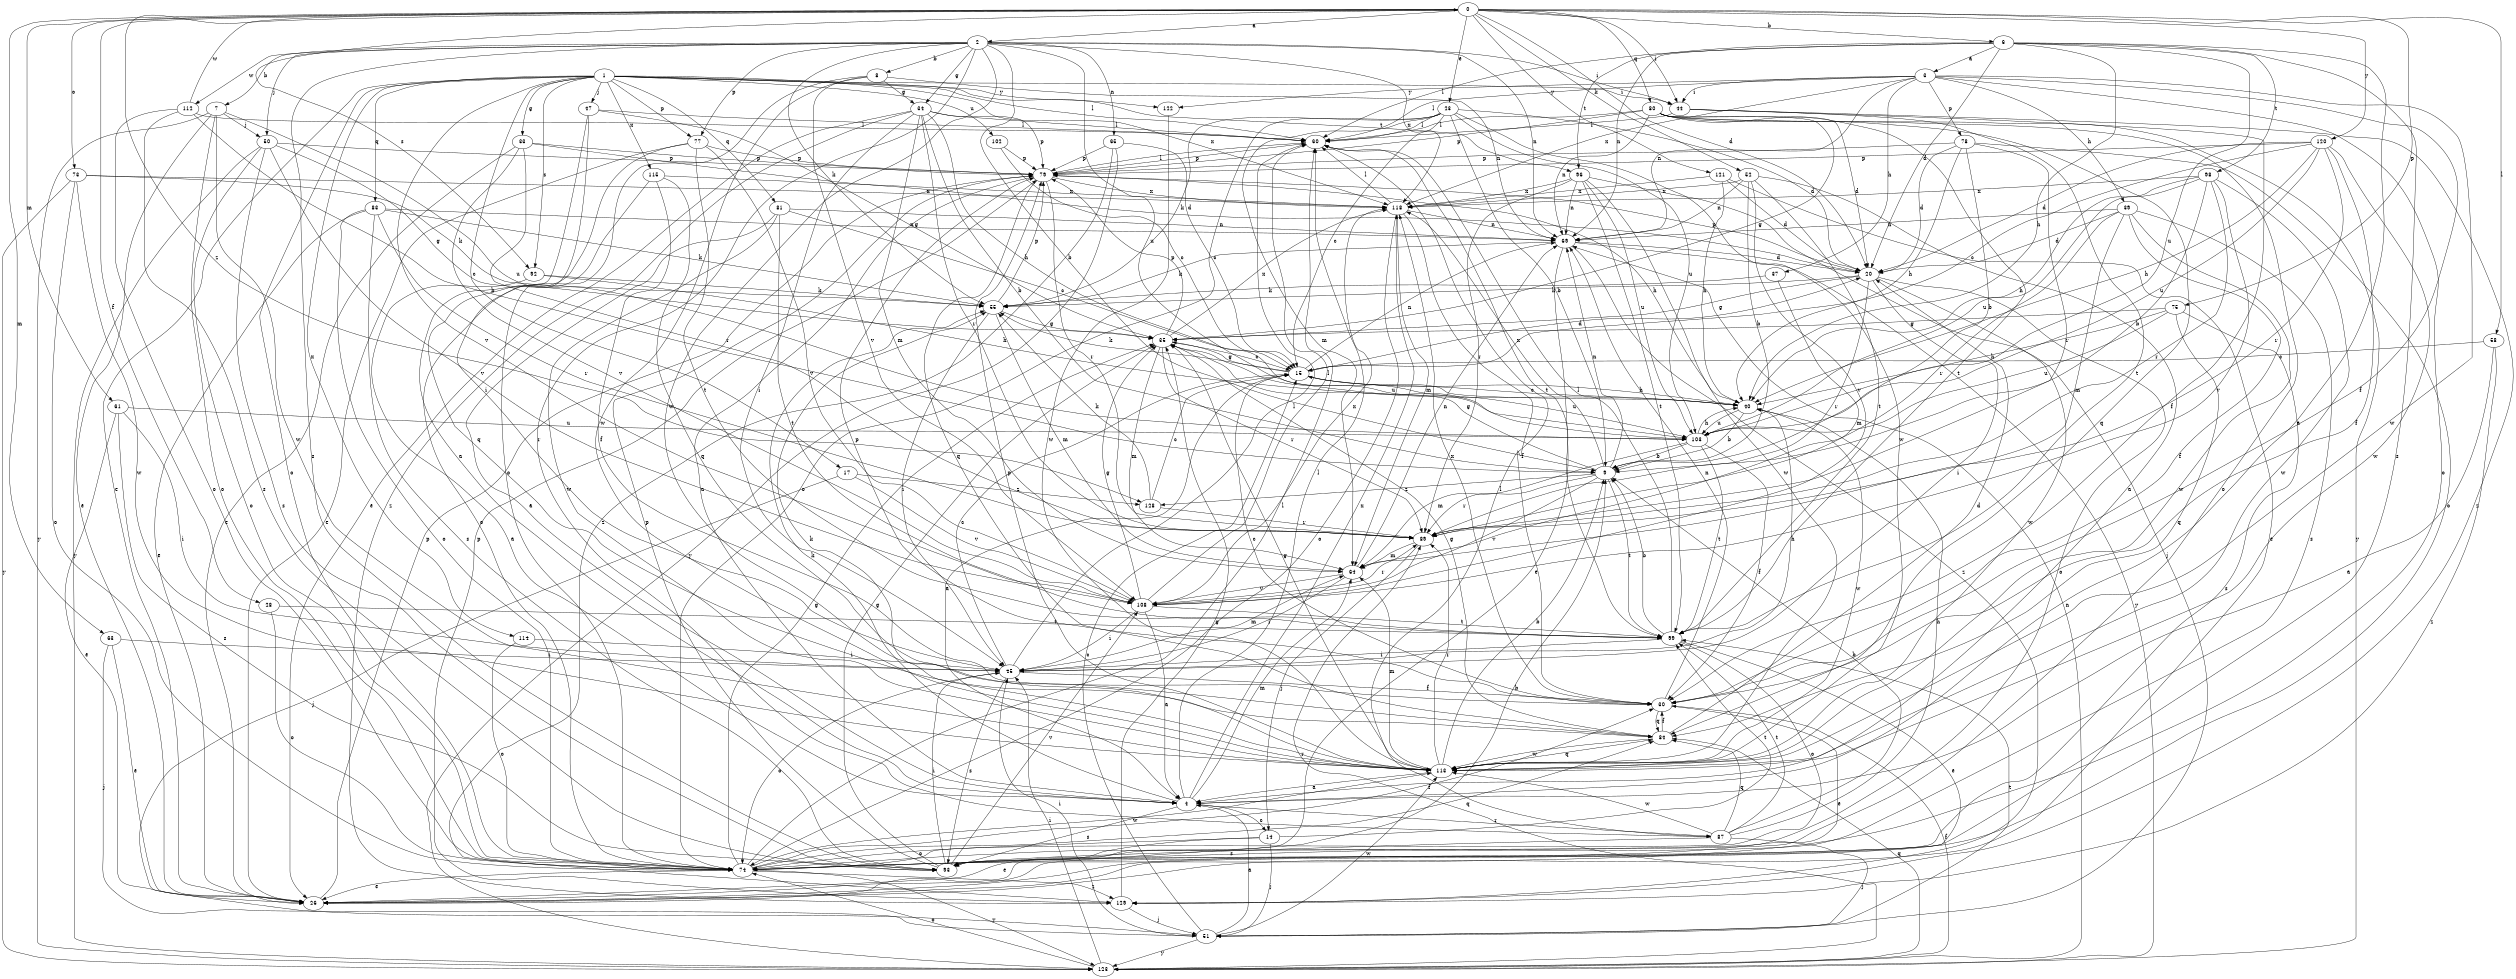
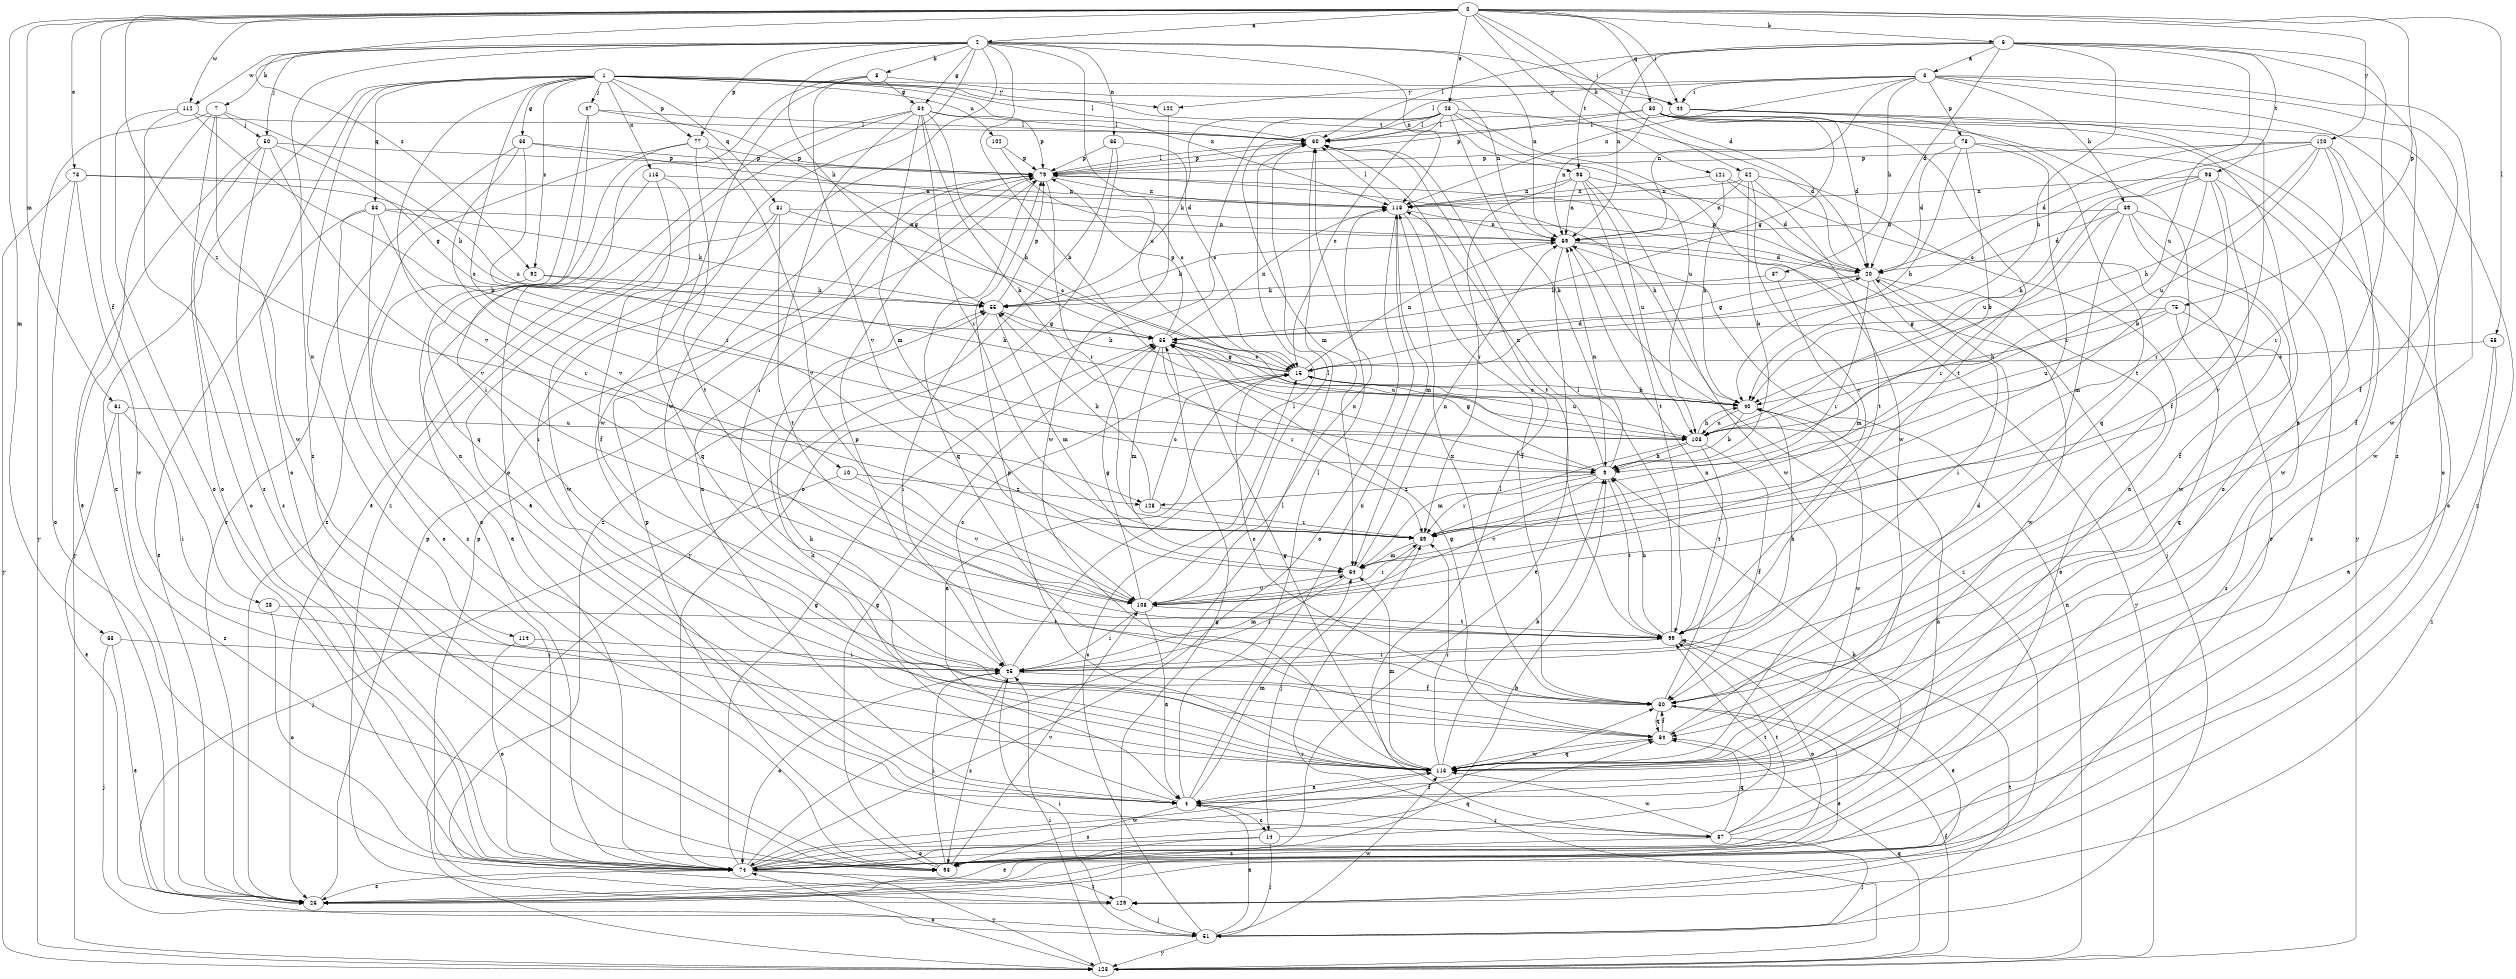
(801, 11) -> (805, 11)
(847, 473) -> (847, 473)
